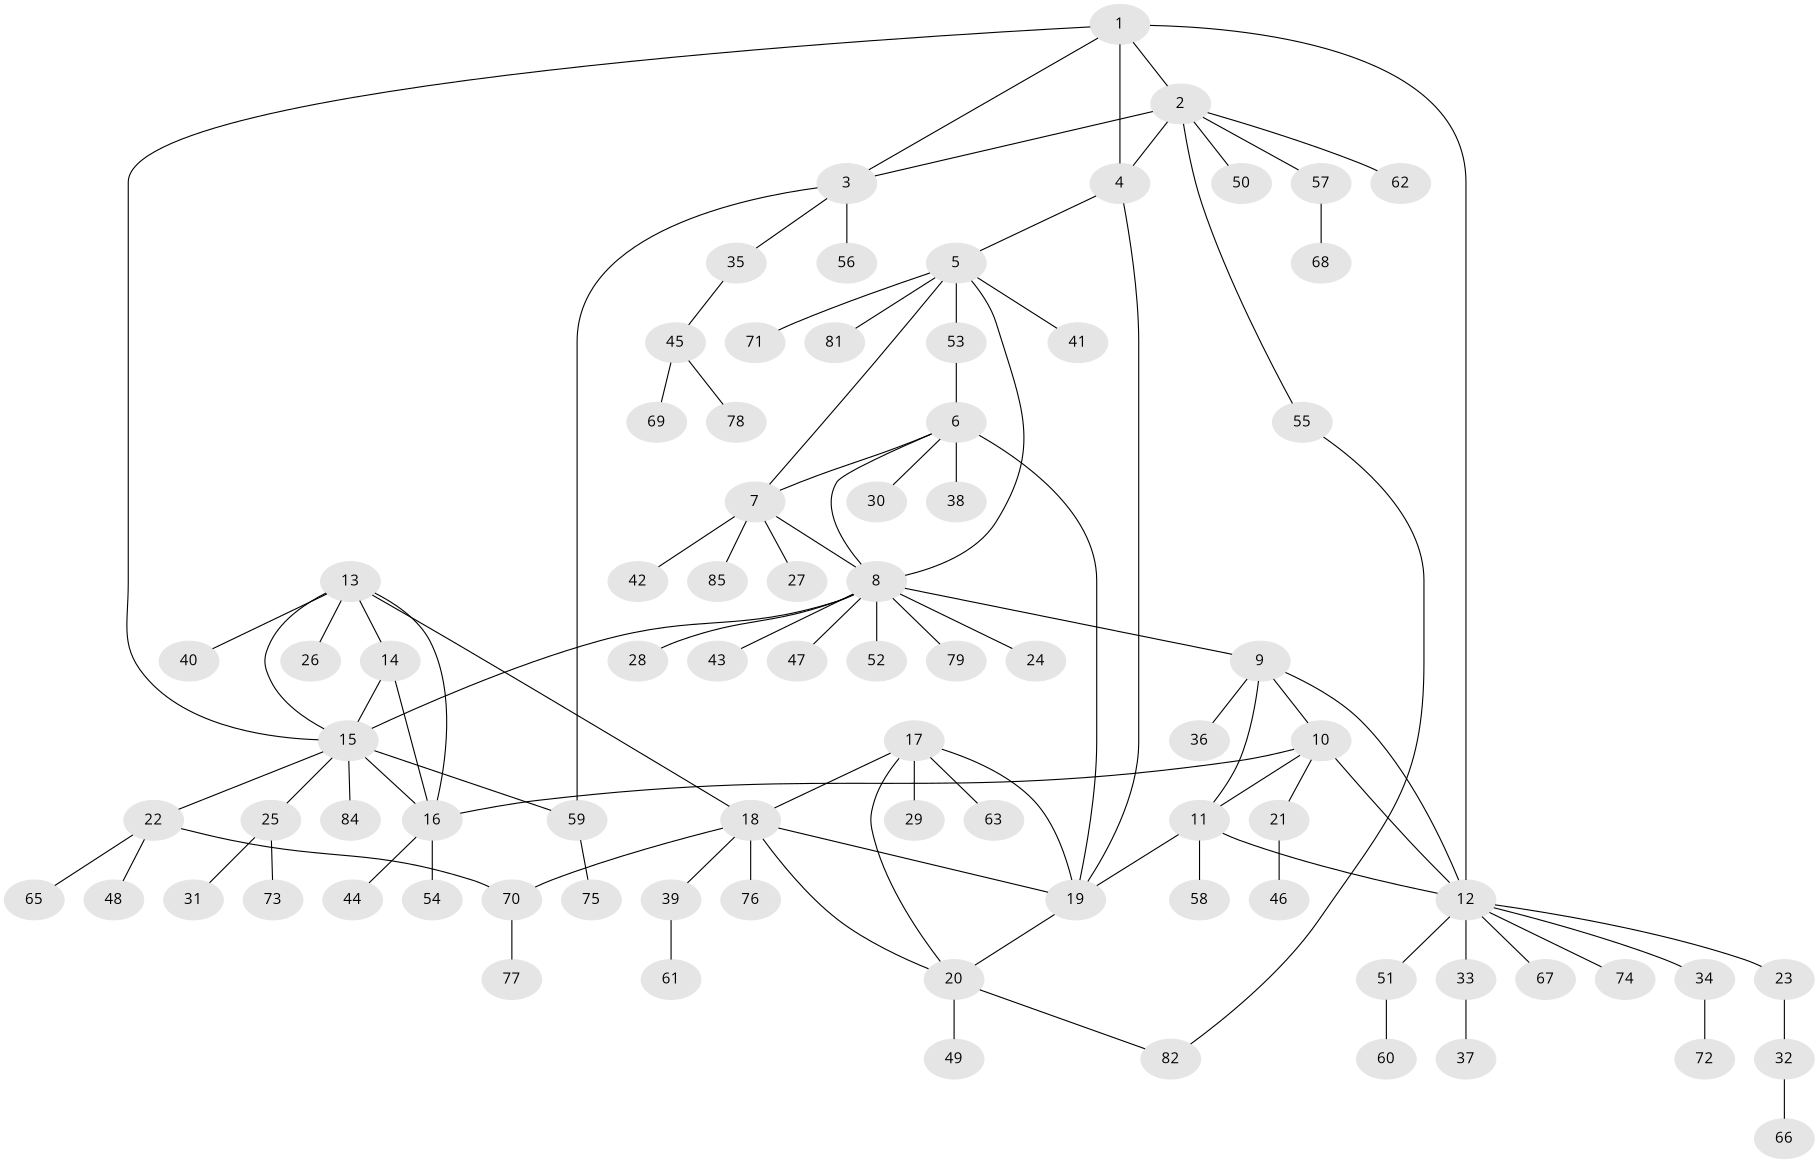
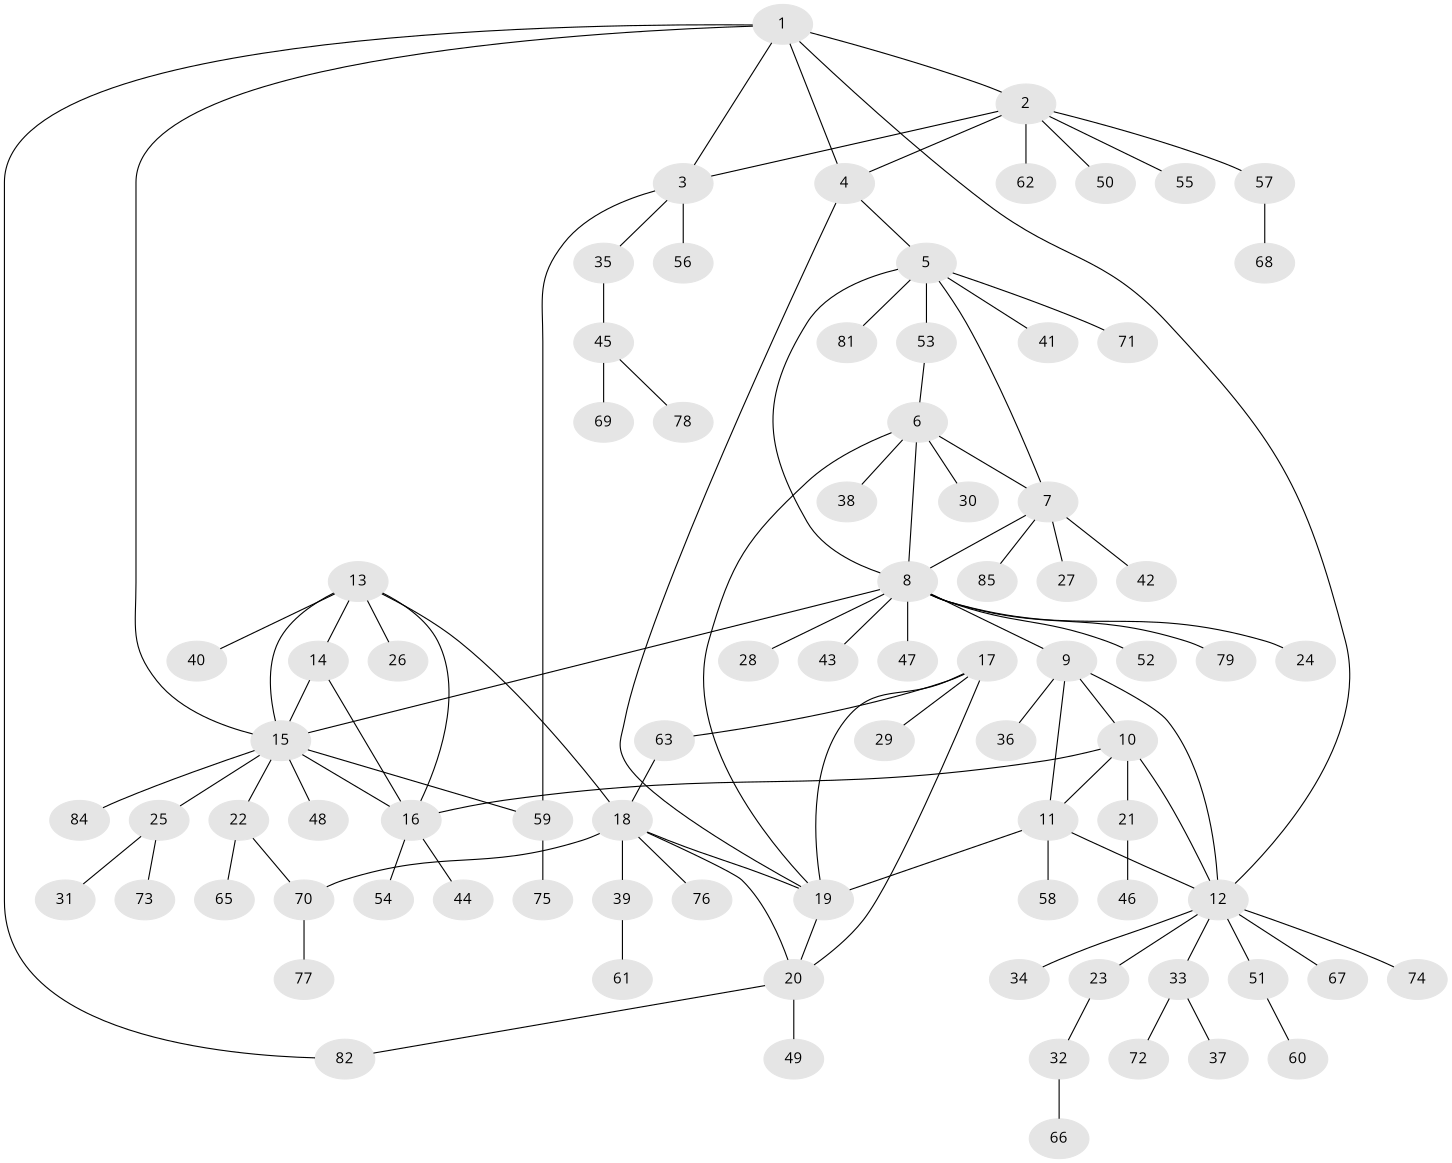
(1412, 762) -> (4, 334)
(841, 776) -> (646, 775)
(134, 860) -> (300, 780)
(1705, 1019) -> (1159, 1019)
